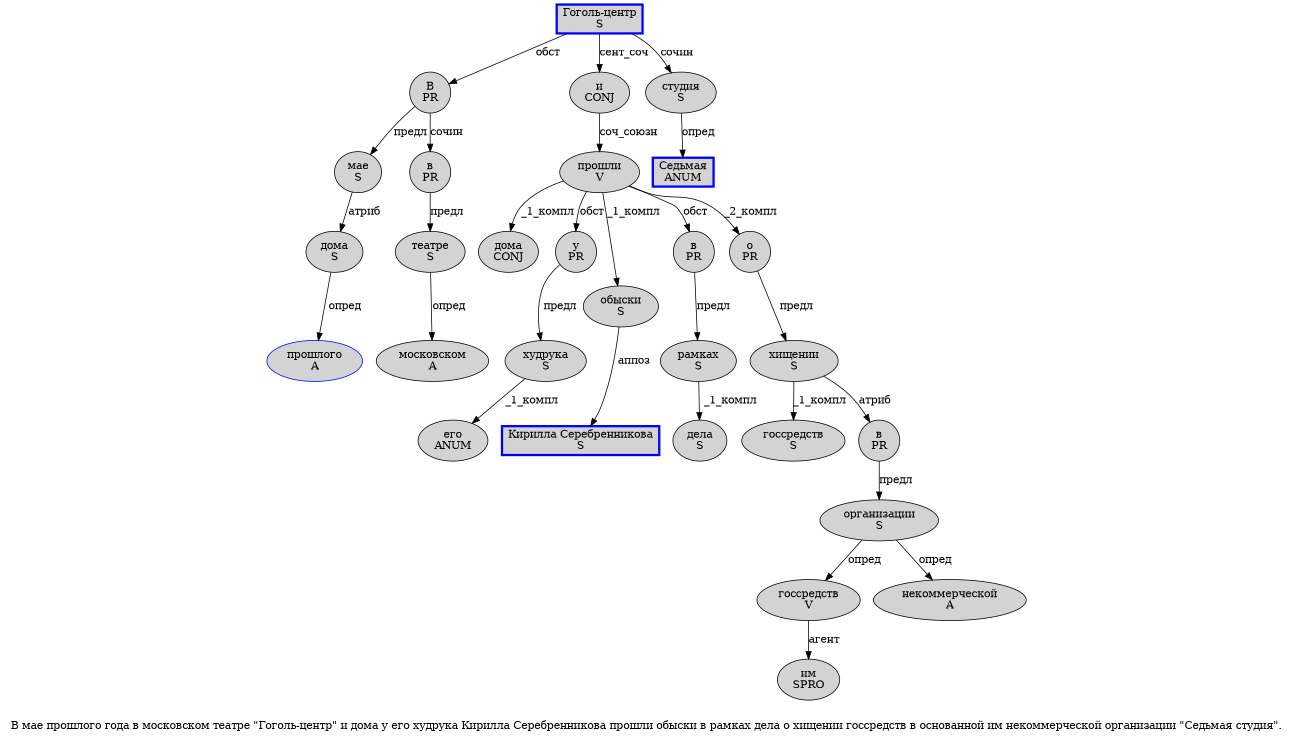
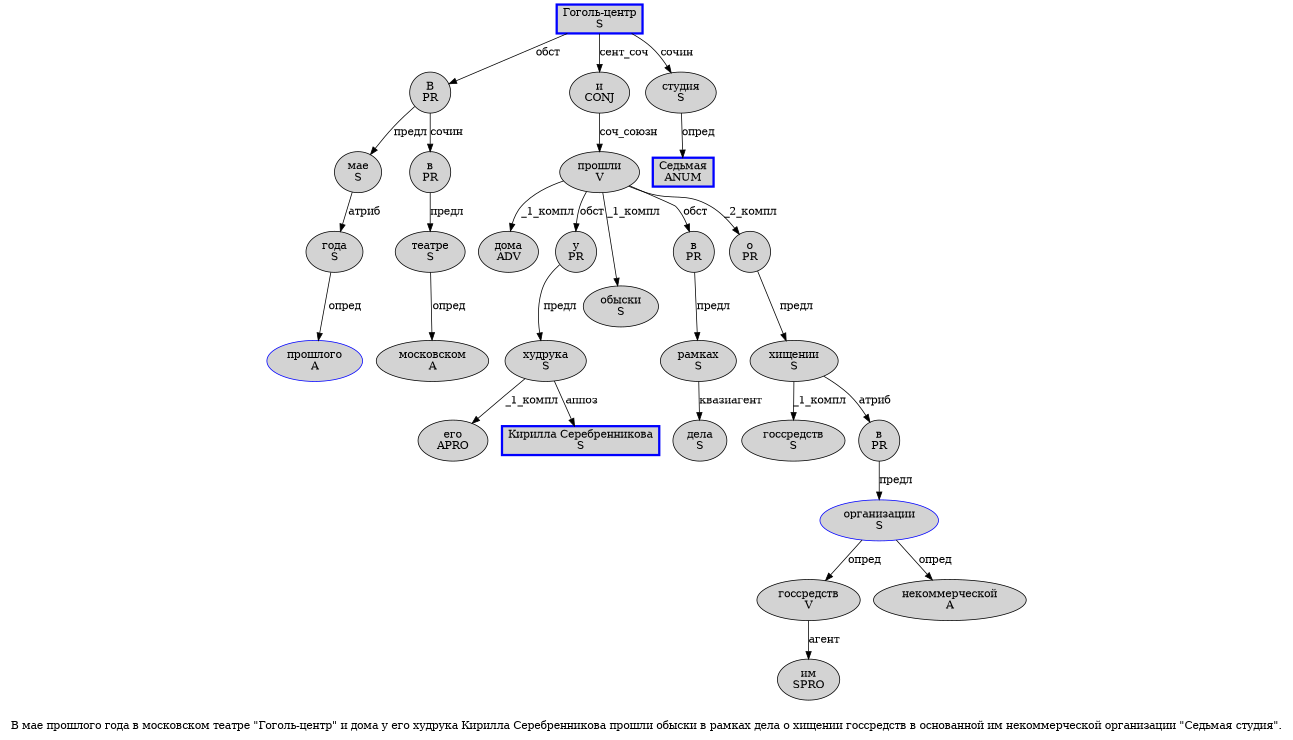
(334, 252) -> (334, 252)
(508, 252) -> (508, 252)
(611, 374) -> (563, 400)
(731, 401) -> (731, 401)
(453, 441) -> (453, 441)
(879, 520) -> (879, 520)
